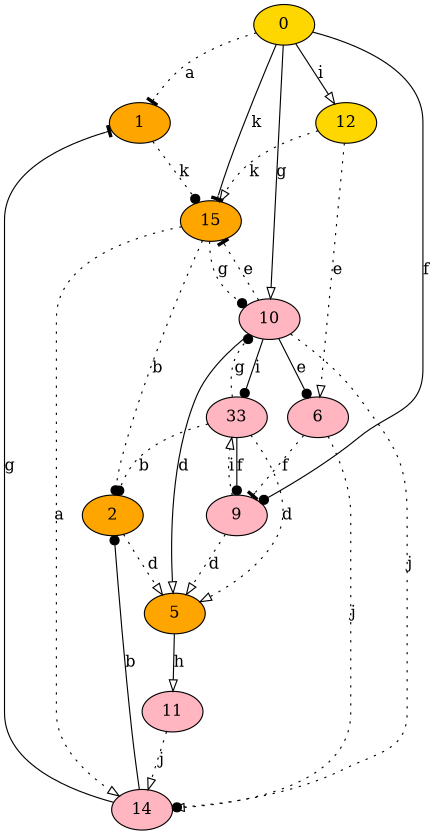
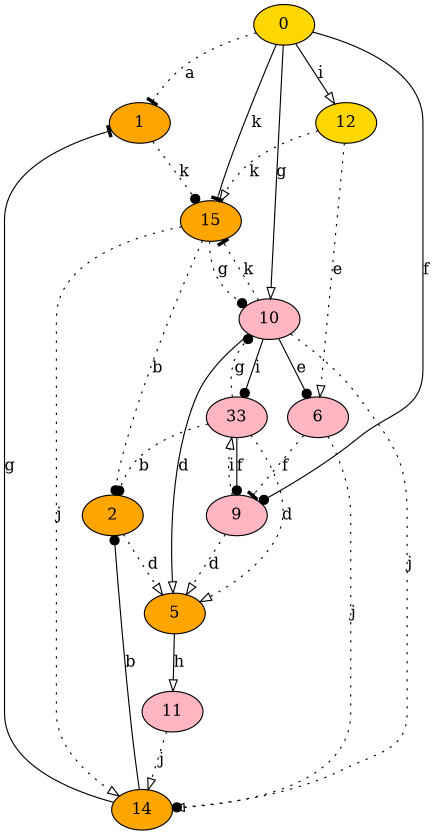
(249, 270) -> (249, 270)
(59, 515) -> (59, 515)
(142, 810) -> (142, 810)
